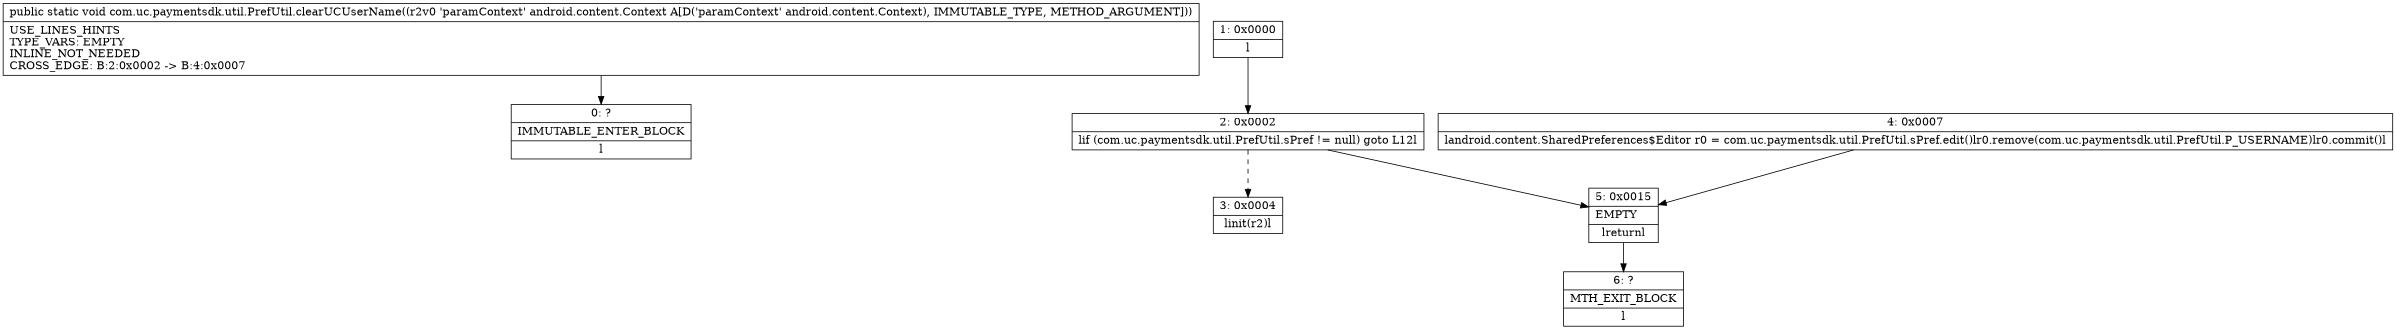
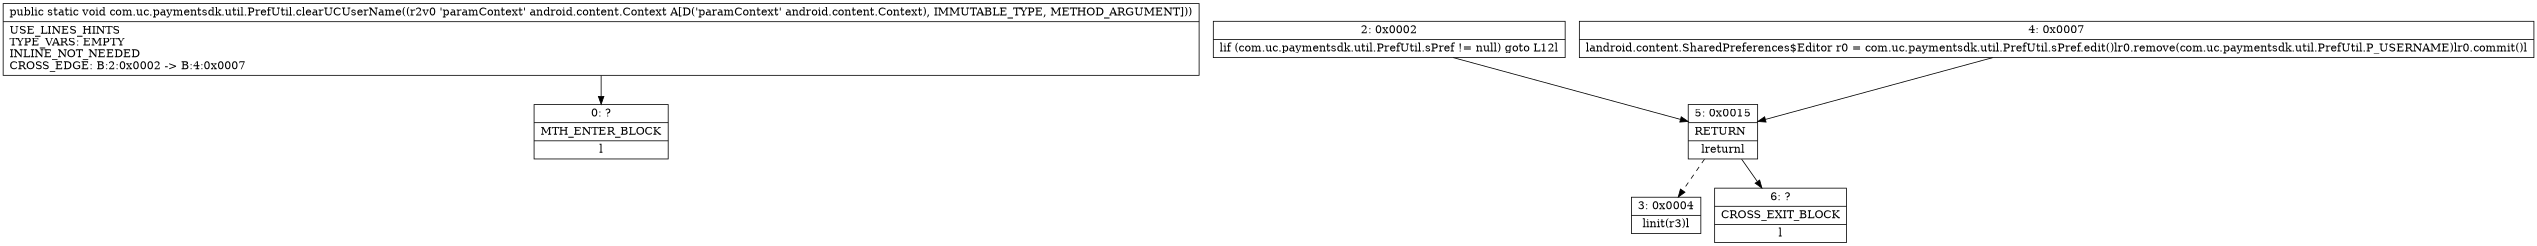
(1248, 39) -> none
(601, 131) -> (601, 131)
(1248, 170) -> (1694, 175)
(1616, 215) -> (1720, 131)
(1248, 224) -> (1666, 224)
(1624, 299) -> (1781, 215)
